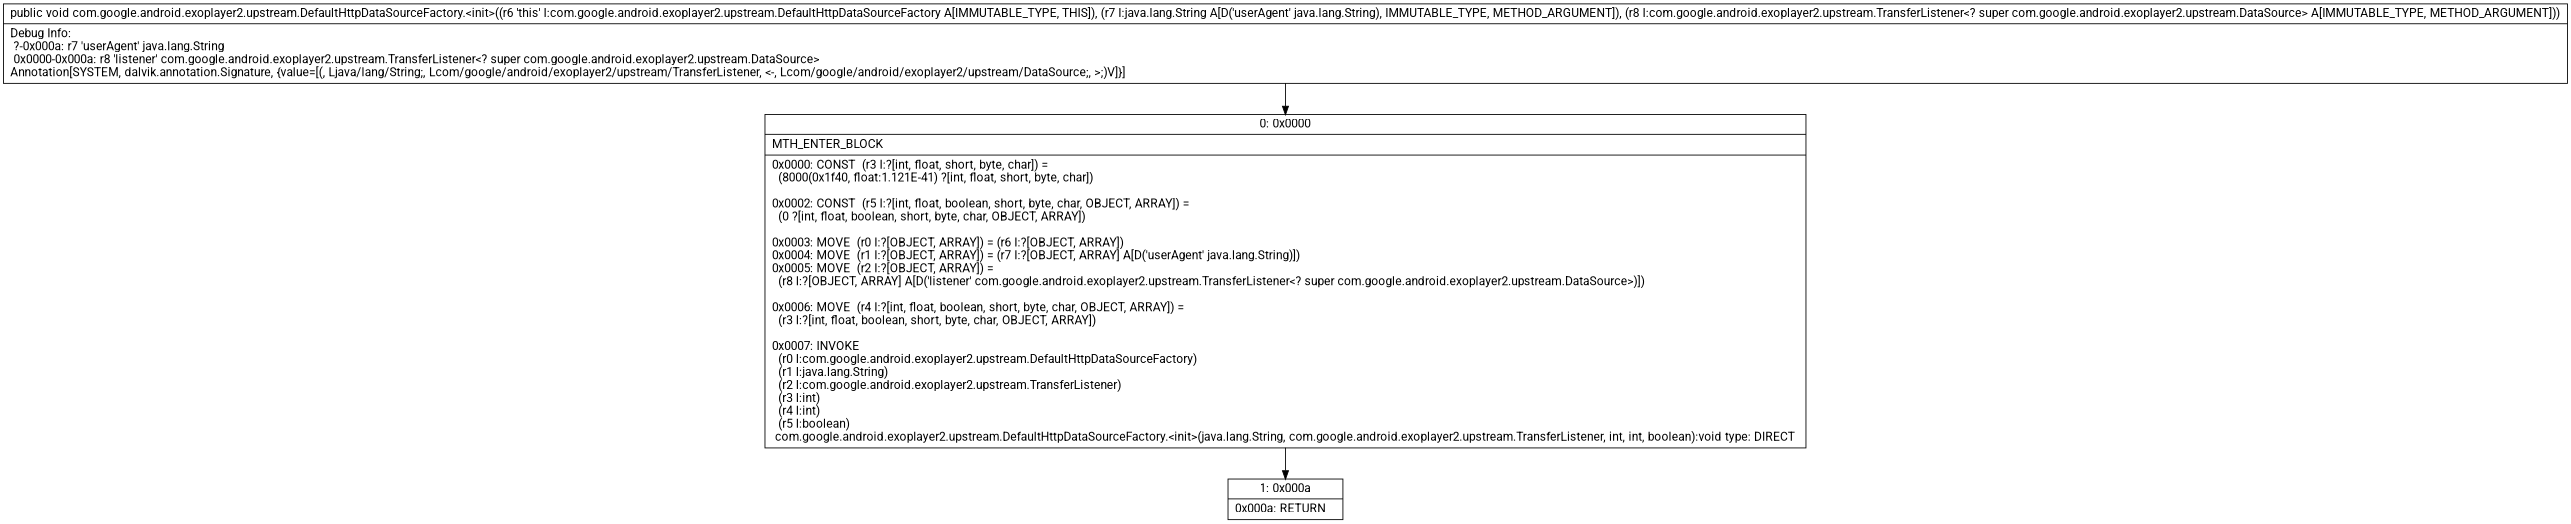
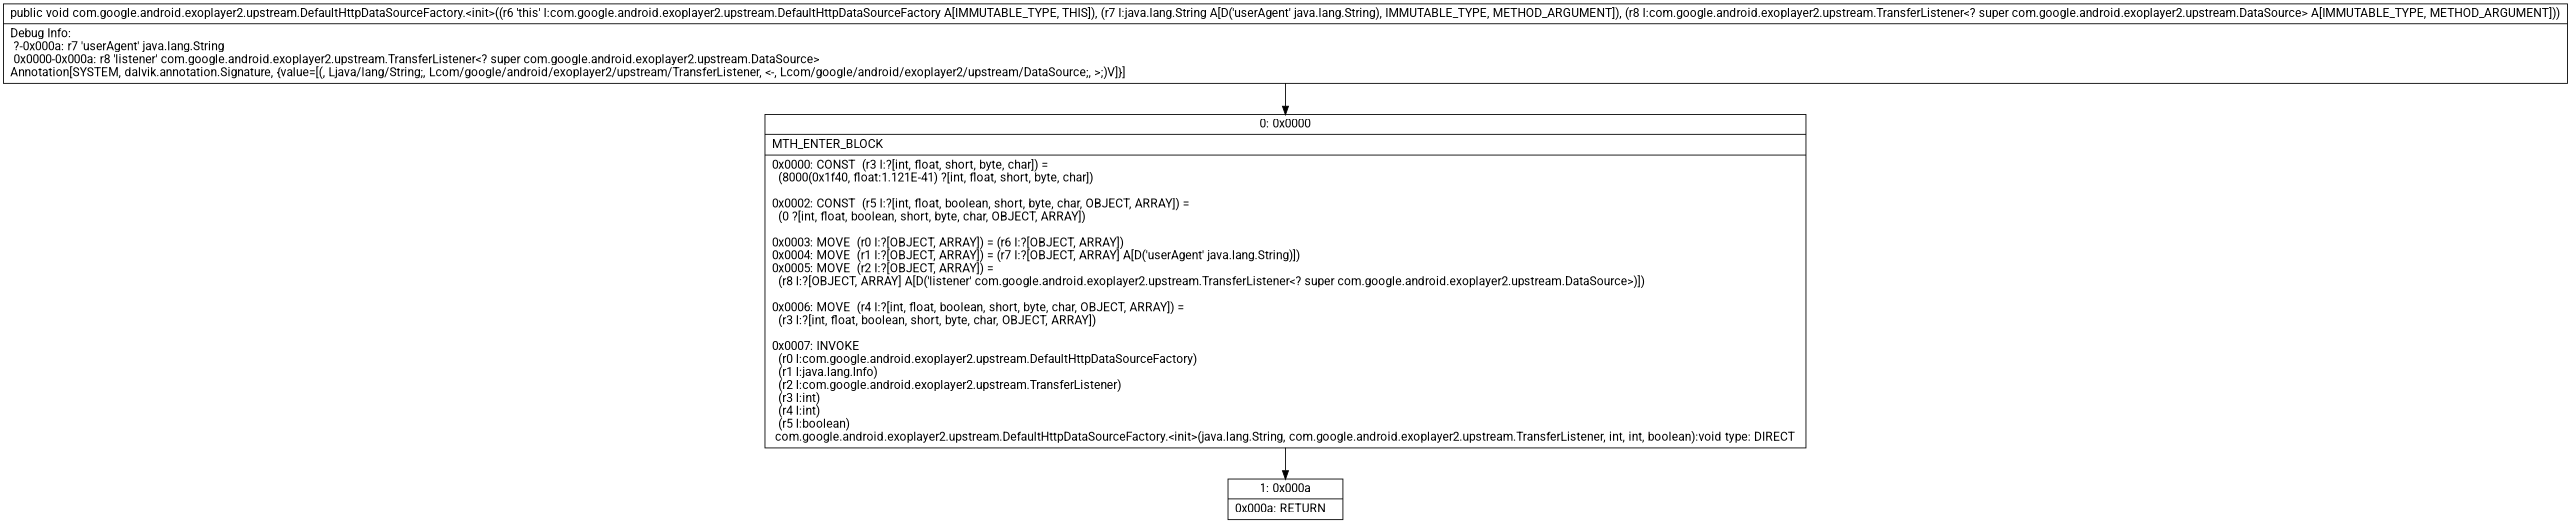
(830, 372) -> (825, 372)
